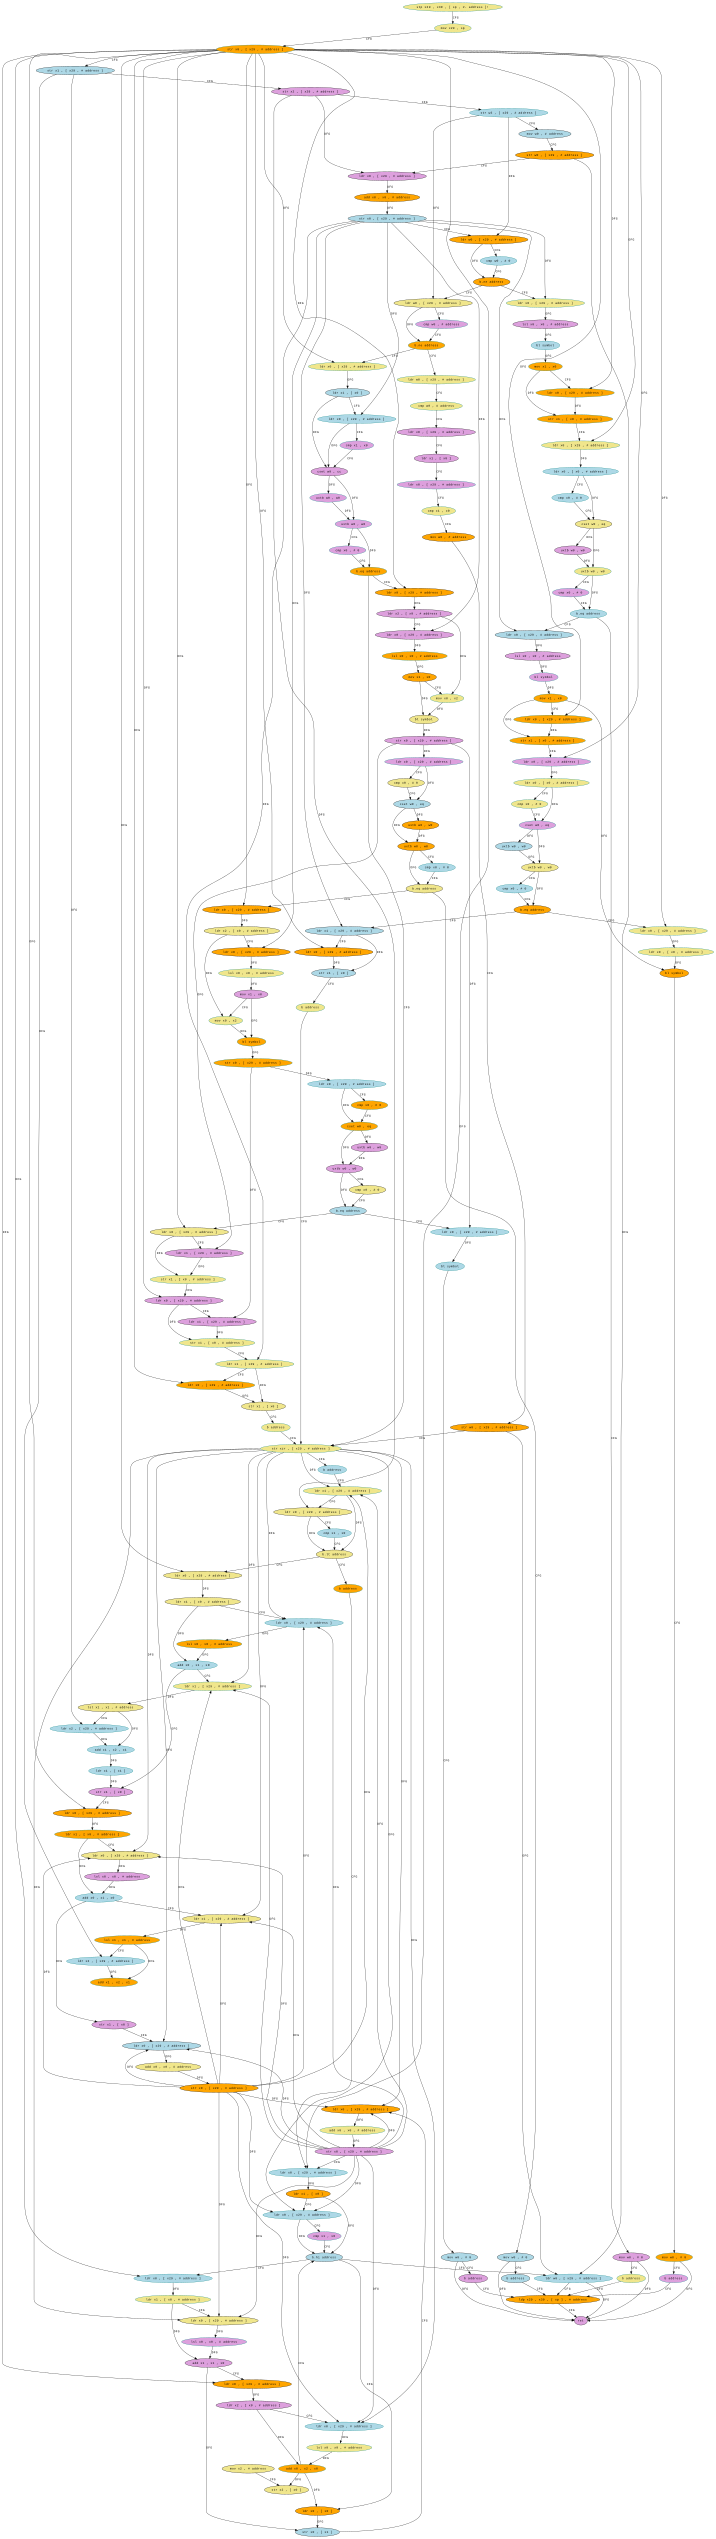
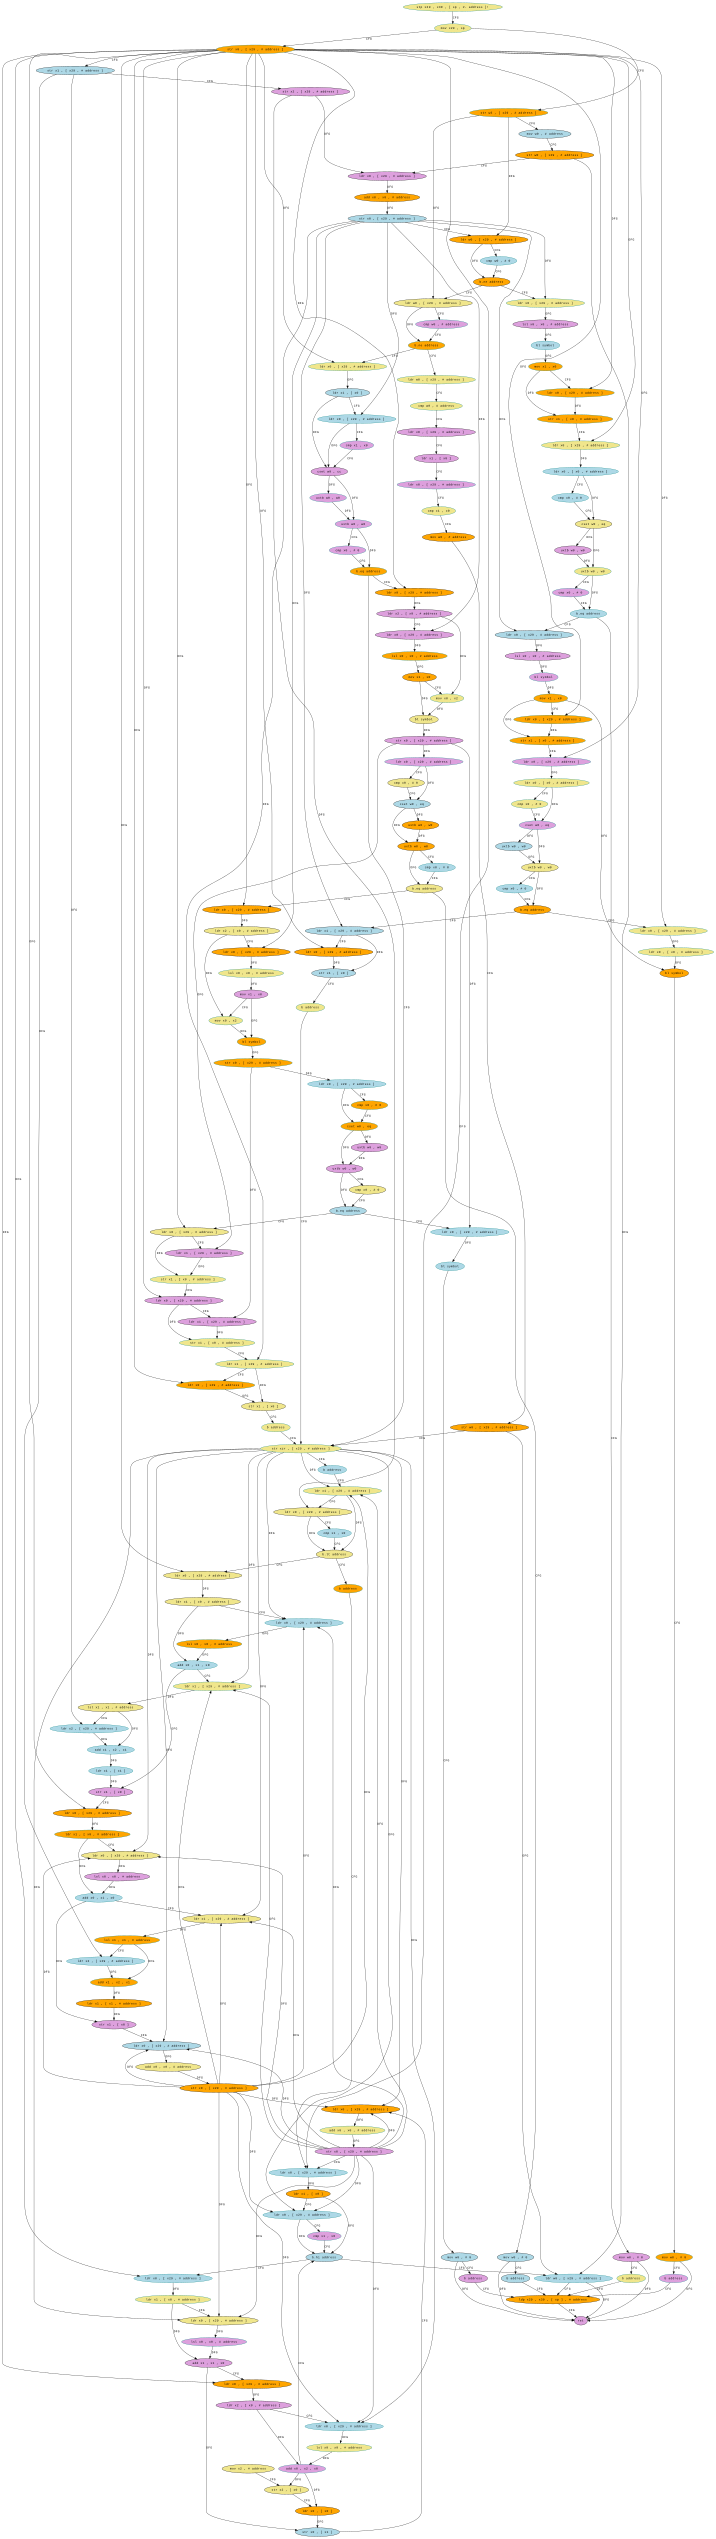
(408, 102) -> (614, 47)
(509, 113) -> (509, 113)
none -> (114, 2004)
(378, 2396) -> (301, 2500)
(302, 2469) -> (302, 2469)
